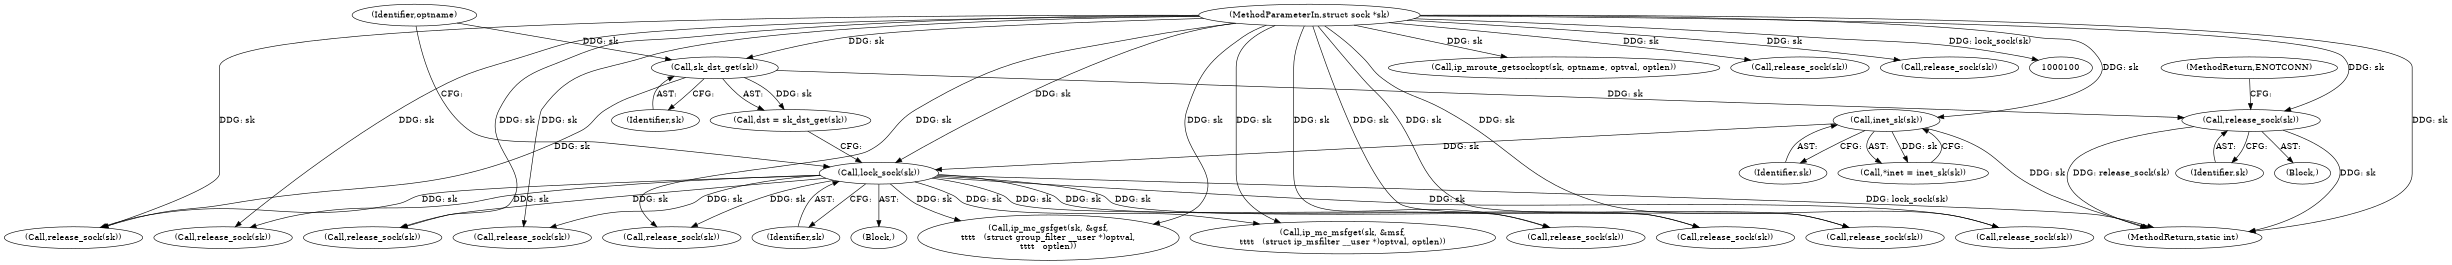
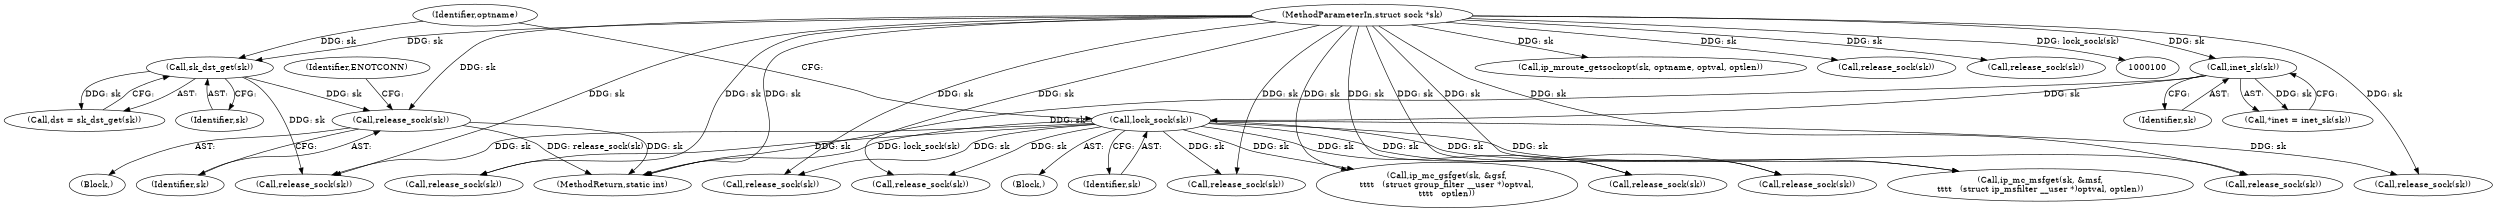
(2249, 68) -> (357, 68)
(1071, 74) -> none
(832, 145) -> (131, 90)
